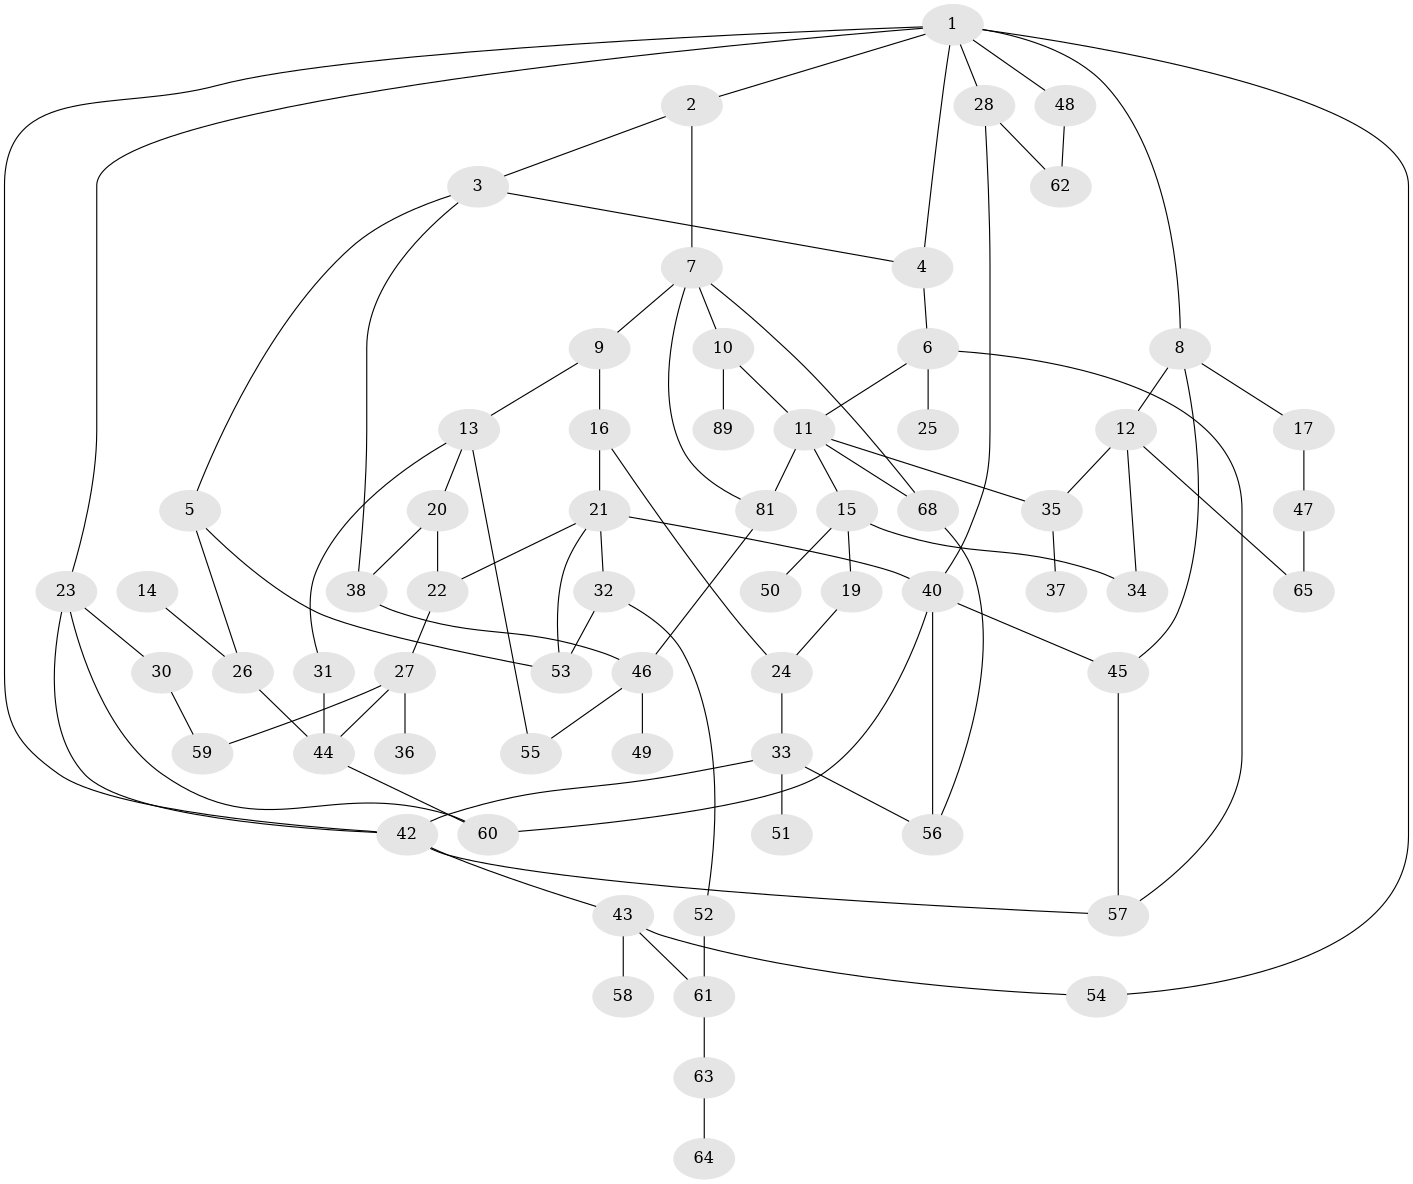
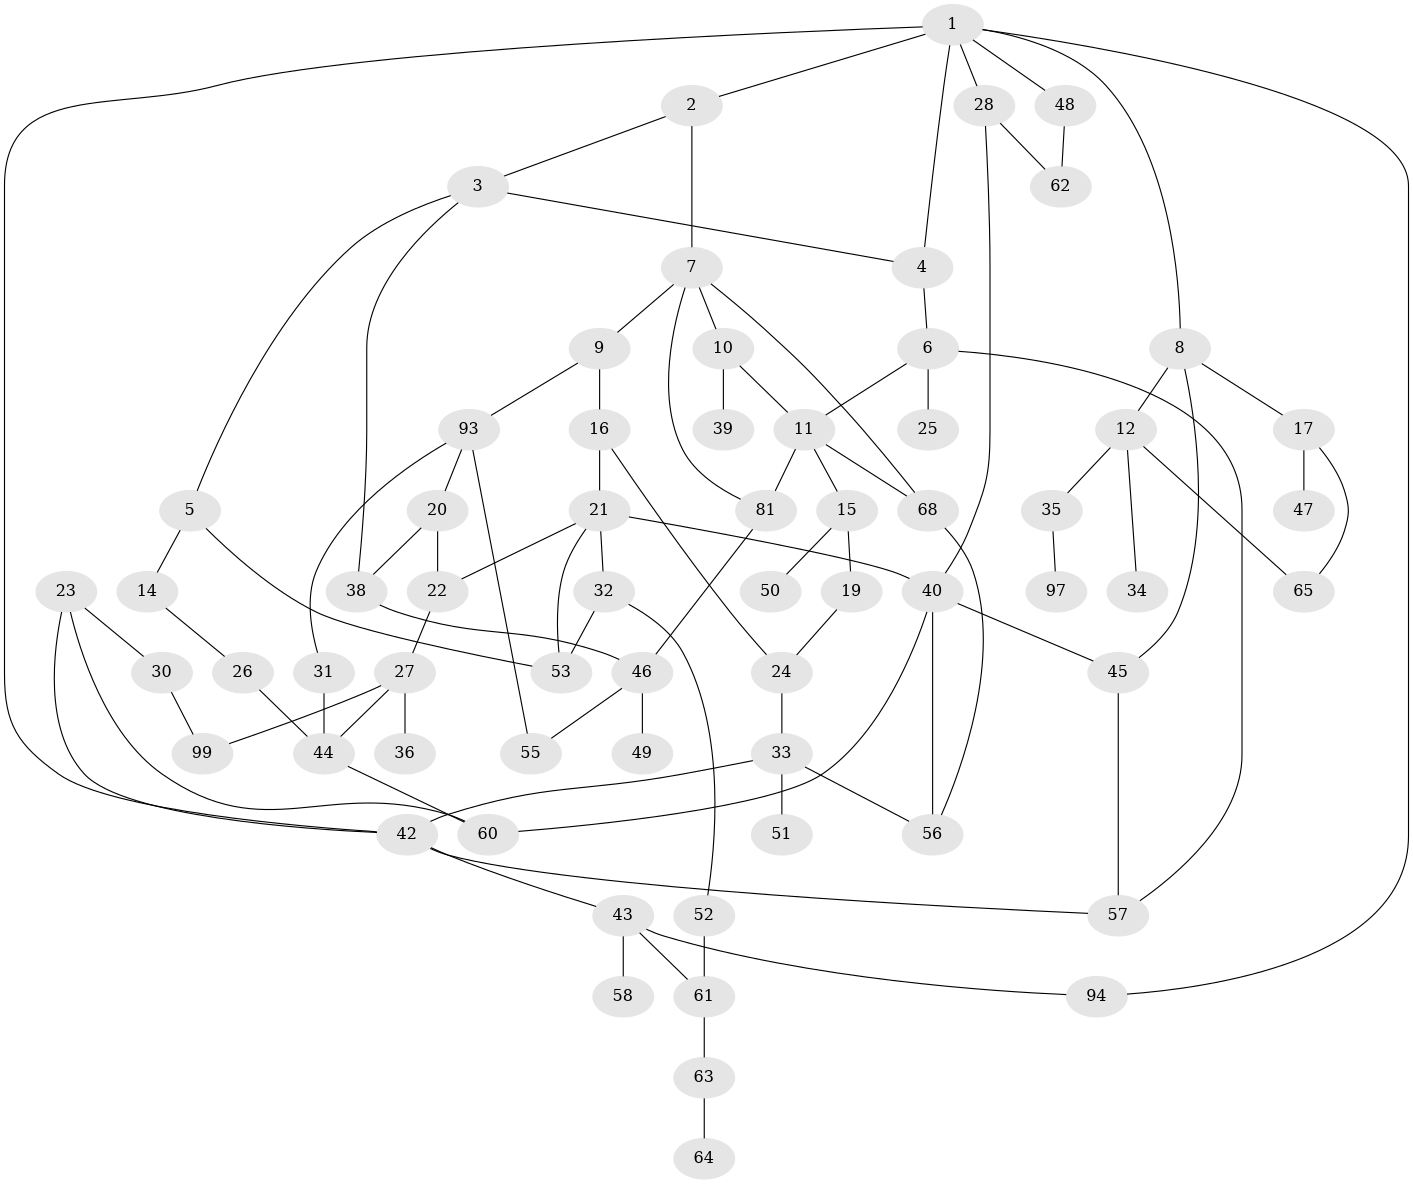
(308, 104) -> none
(469, 430) -> (469, 430)
(723, 430) -> (723, 430)
(928, 470) -> none
(992, 551) -> none
(1304, 551) -> (1348, 511)
(217, 592) -> (169, 551)
(1056, 592) -> (1056, 592)
(202, 754) -> (202, 754)
(1097, 997) -> (1097, 997)
